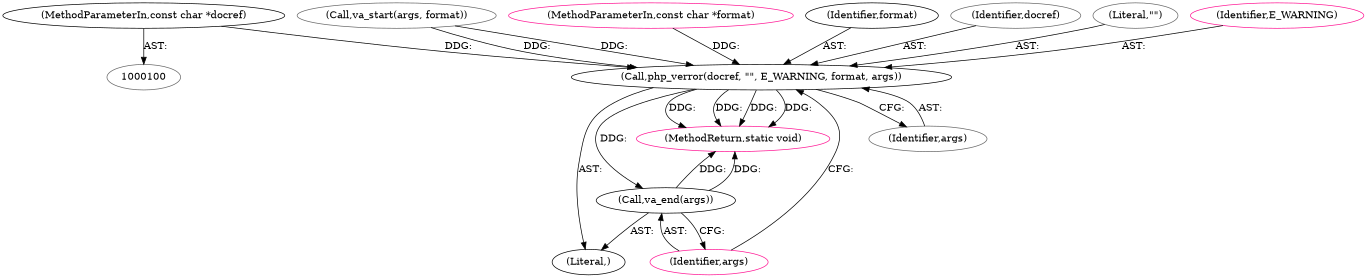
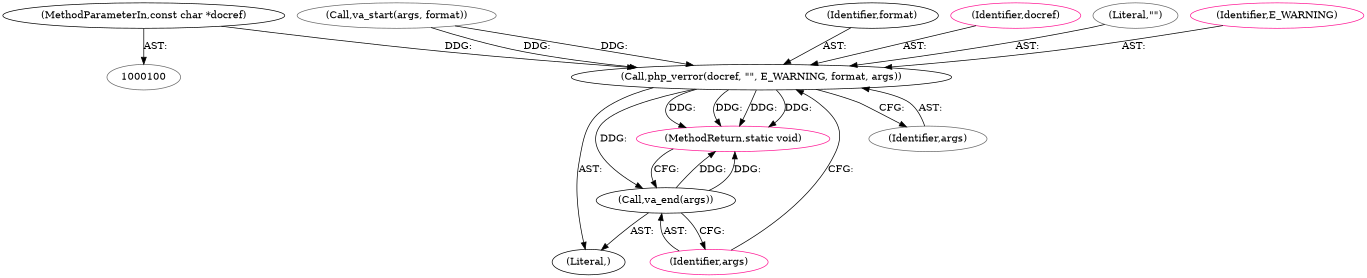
(651, 16) -> none
(1016, 16) -> (1016, 16)
none -> (656, 162)
